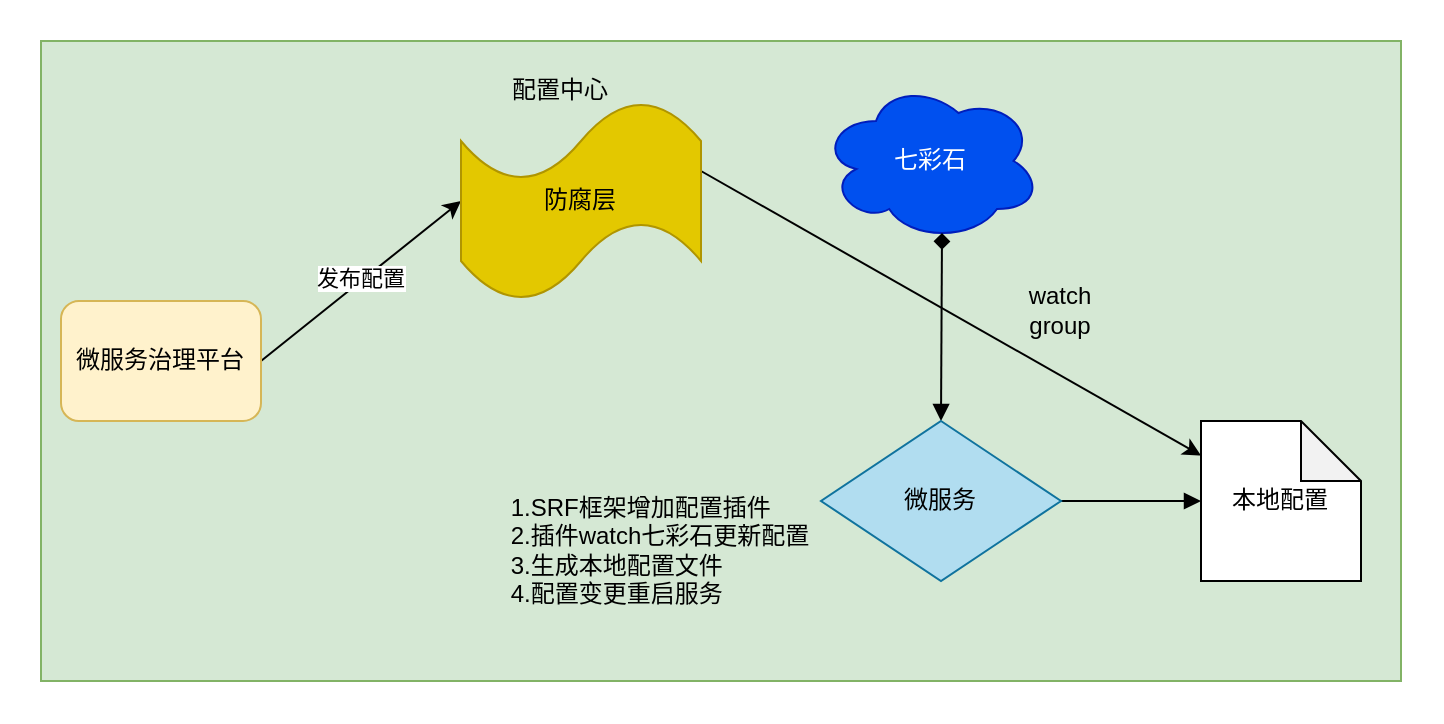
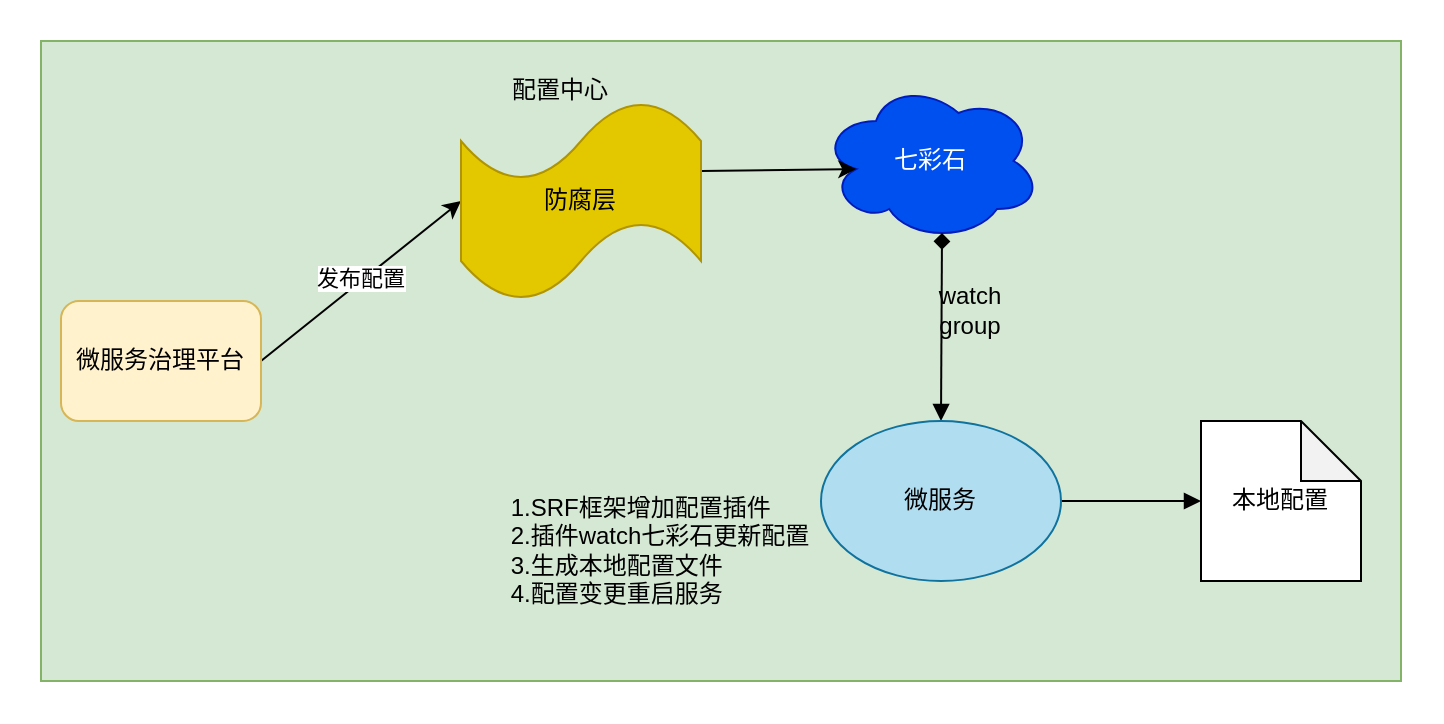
(1061, 311) -> (971, 311)
(1066, 379) -> (772, 170)
(941, 501) -> (941, 501)
